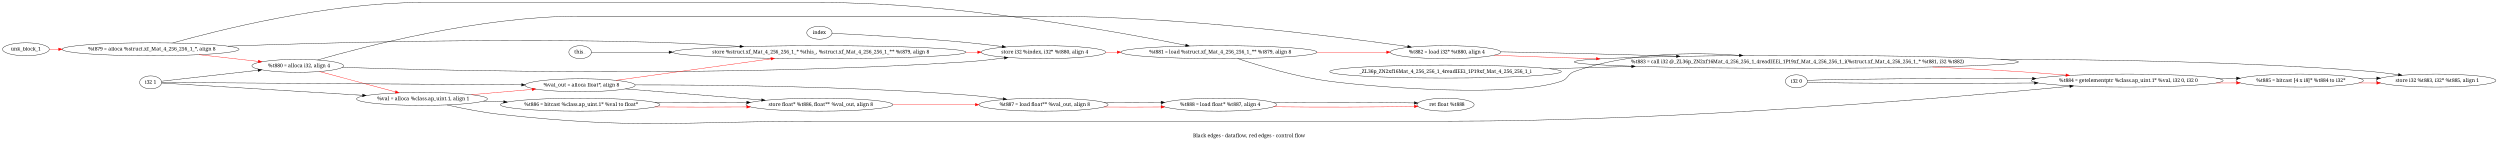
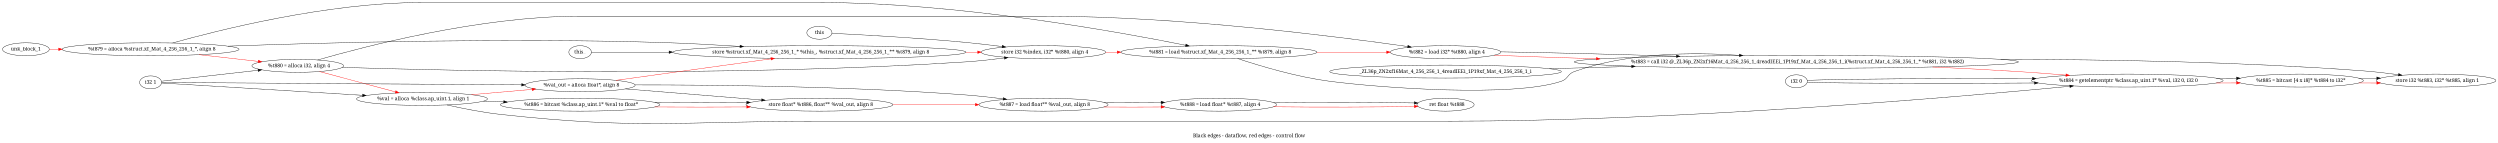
(819, 33) -> (819, 33)
